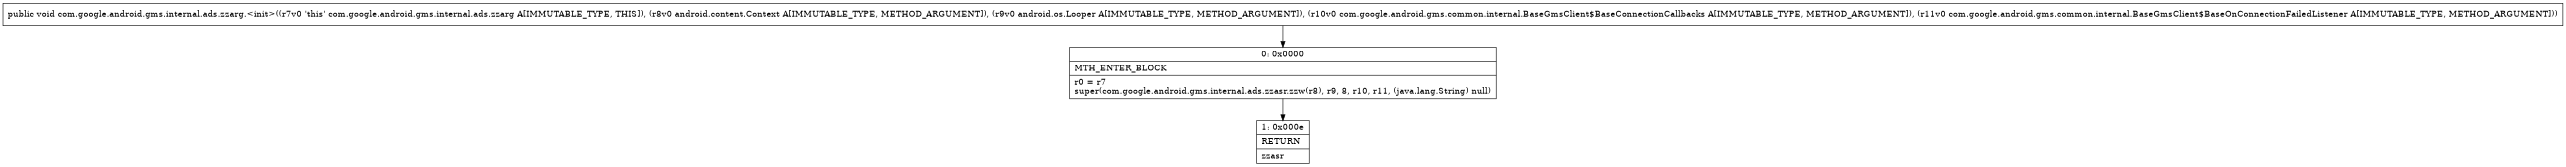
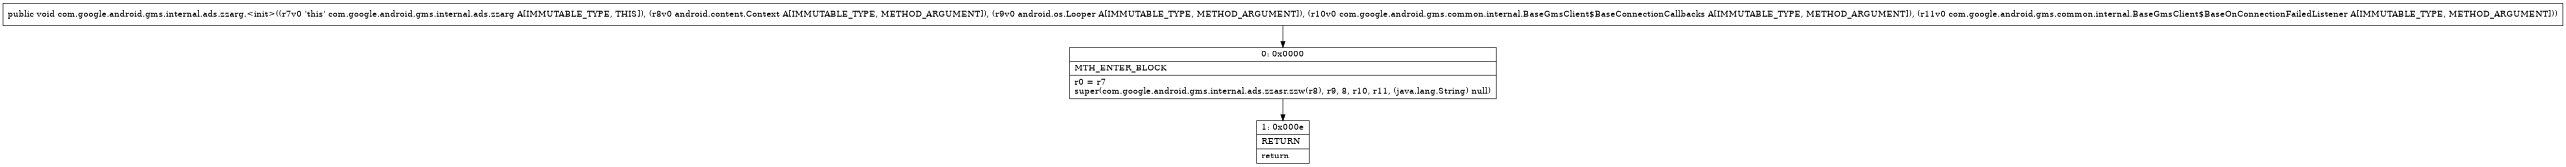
(1273, 156) -> (1275, 156)
